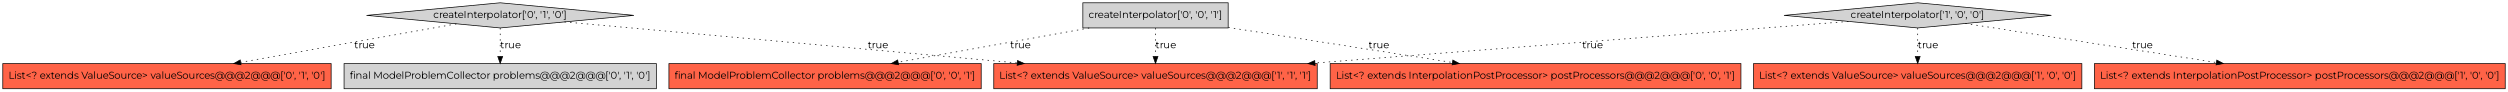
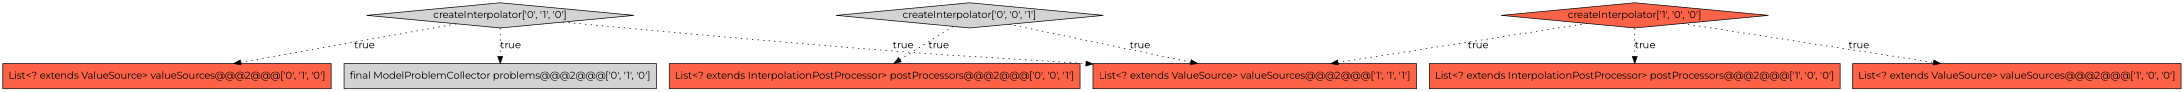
(1156, 15) -> (970, 15)
(1918, 15) -> (1635, 15)
(825, 76) -> none
